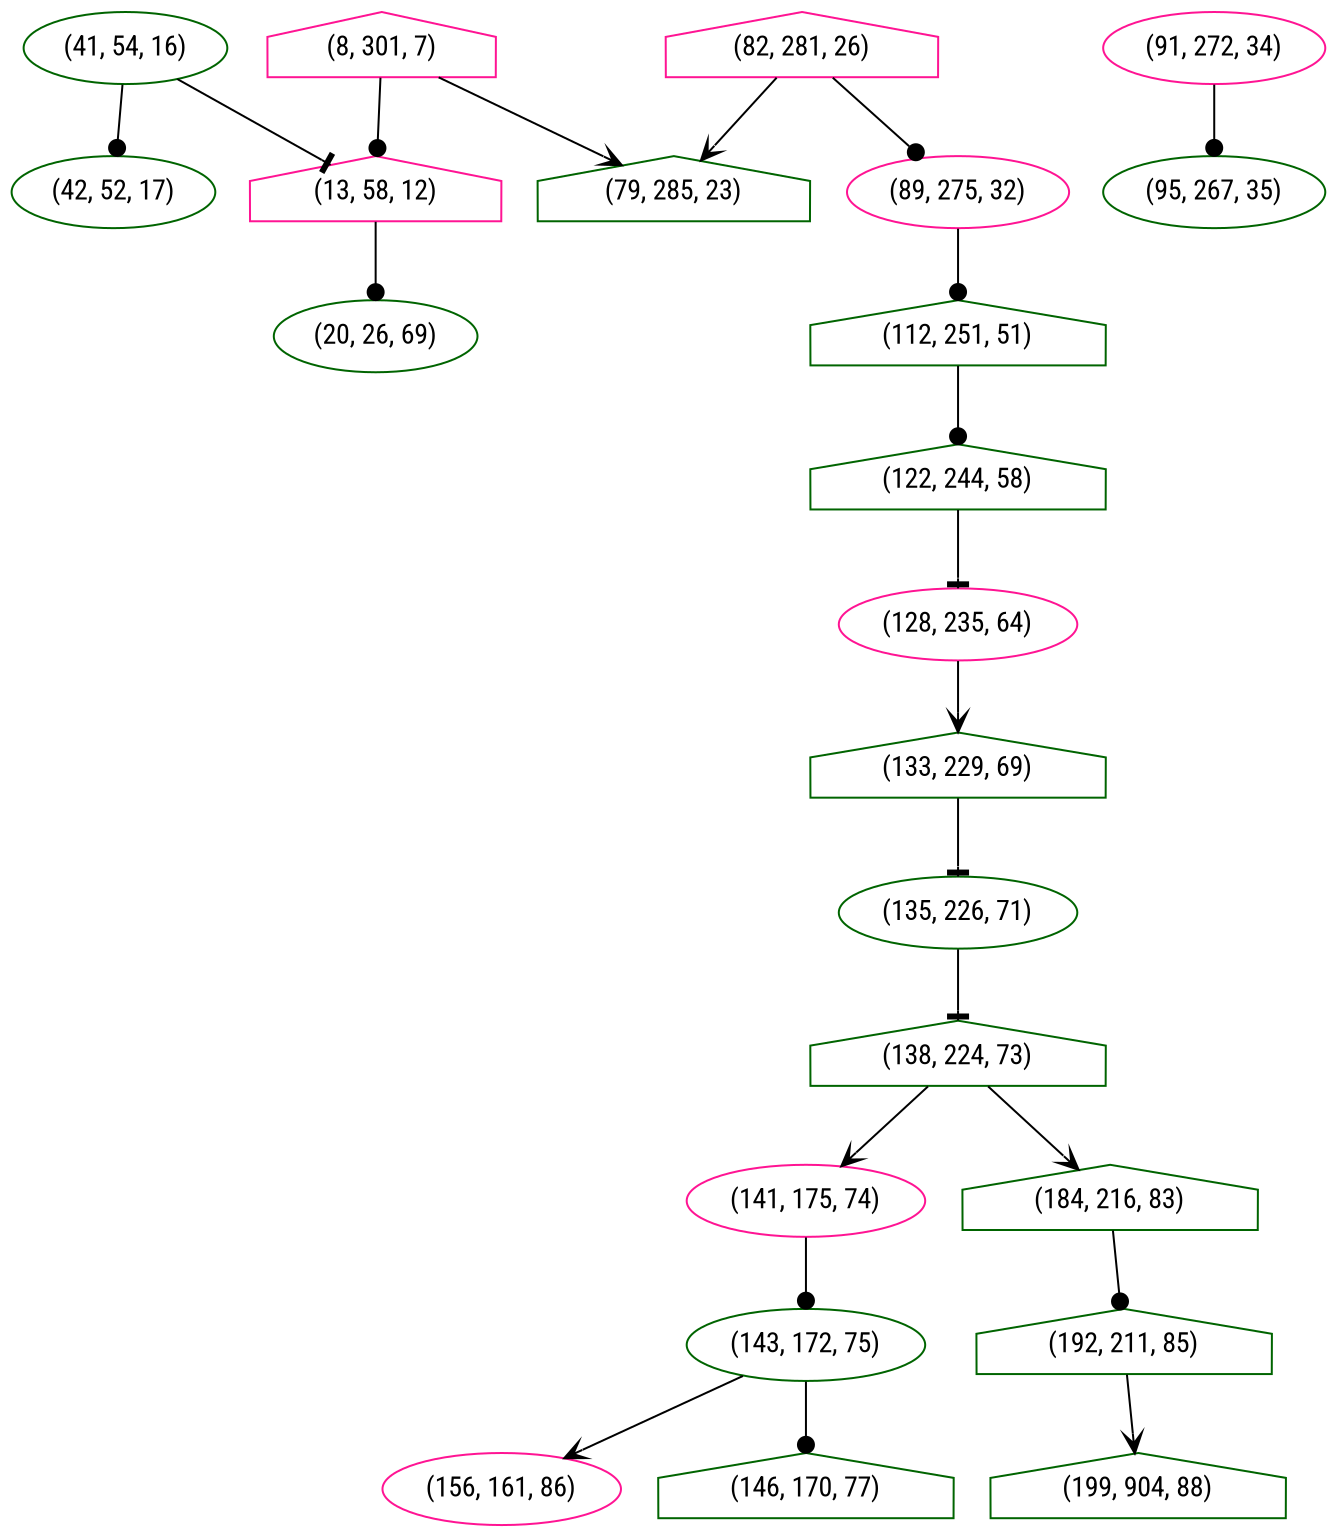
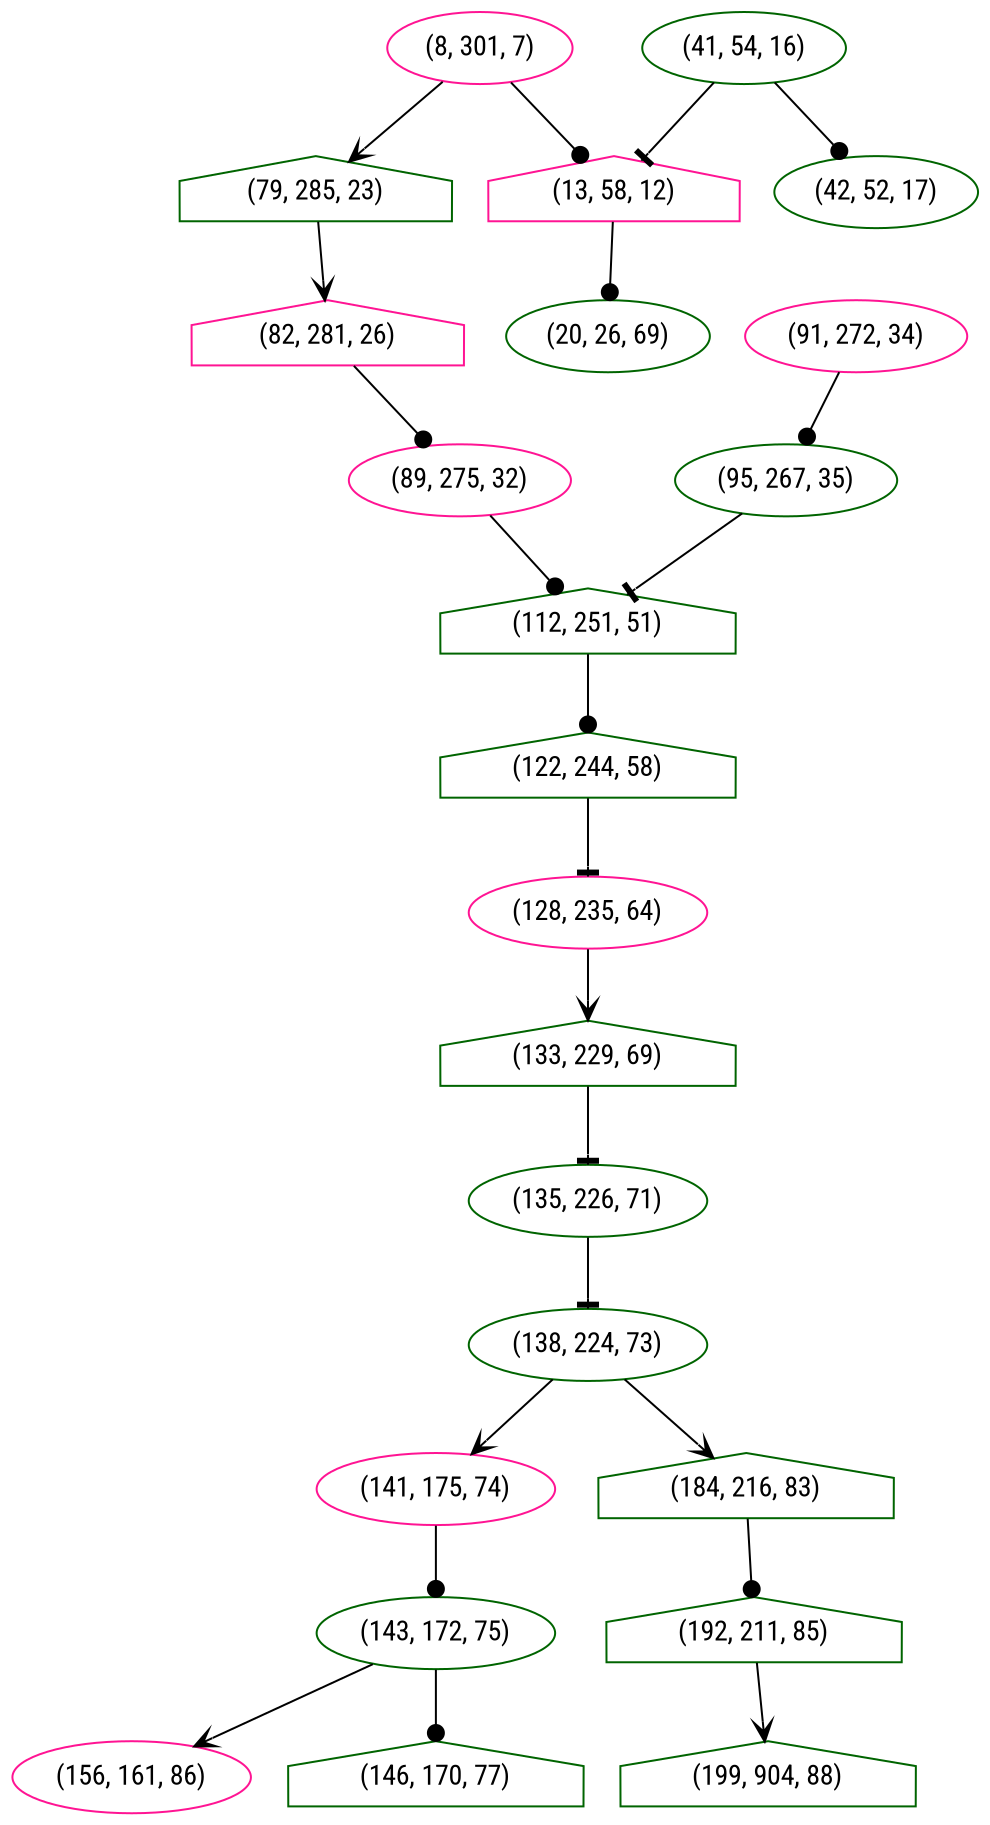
(382, 48) -> (480, 48)
(746, 111) -> (321, 251)
none -> (689, 551)
(958, 1057) -> (588, 1345)
